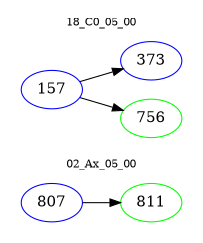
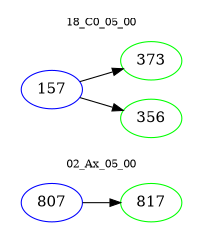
(151, 61) -> (151, 61)
(151, 118) -> (151, 118)
(151, 203) -> (151, 203)
